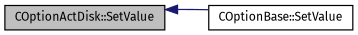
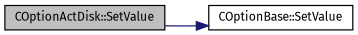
(193, 10) -> (181, 26)
